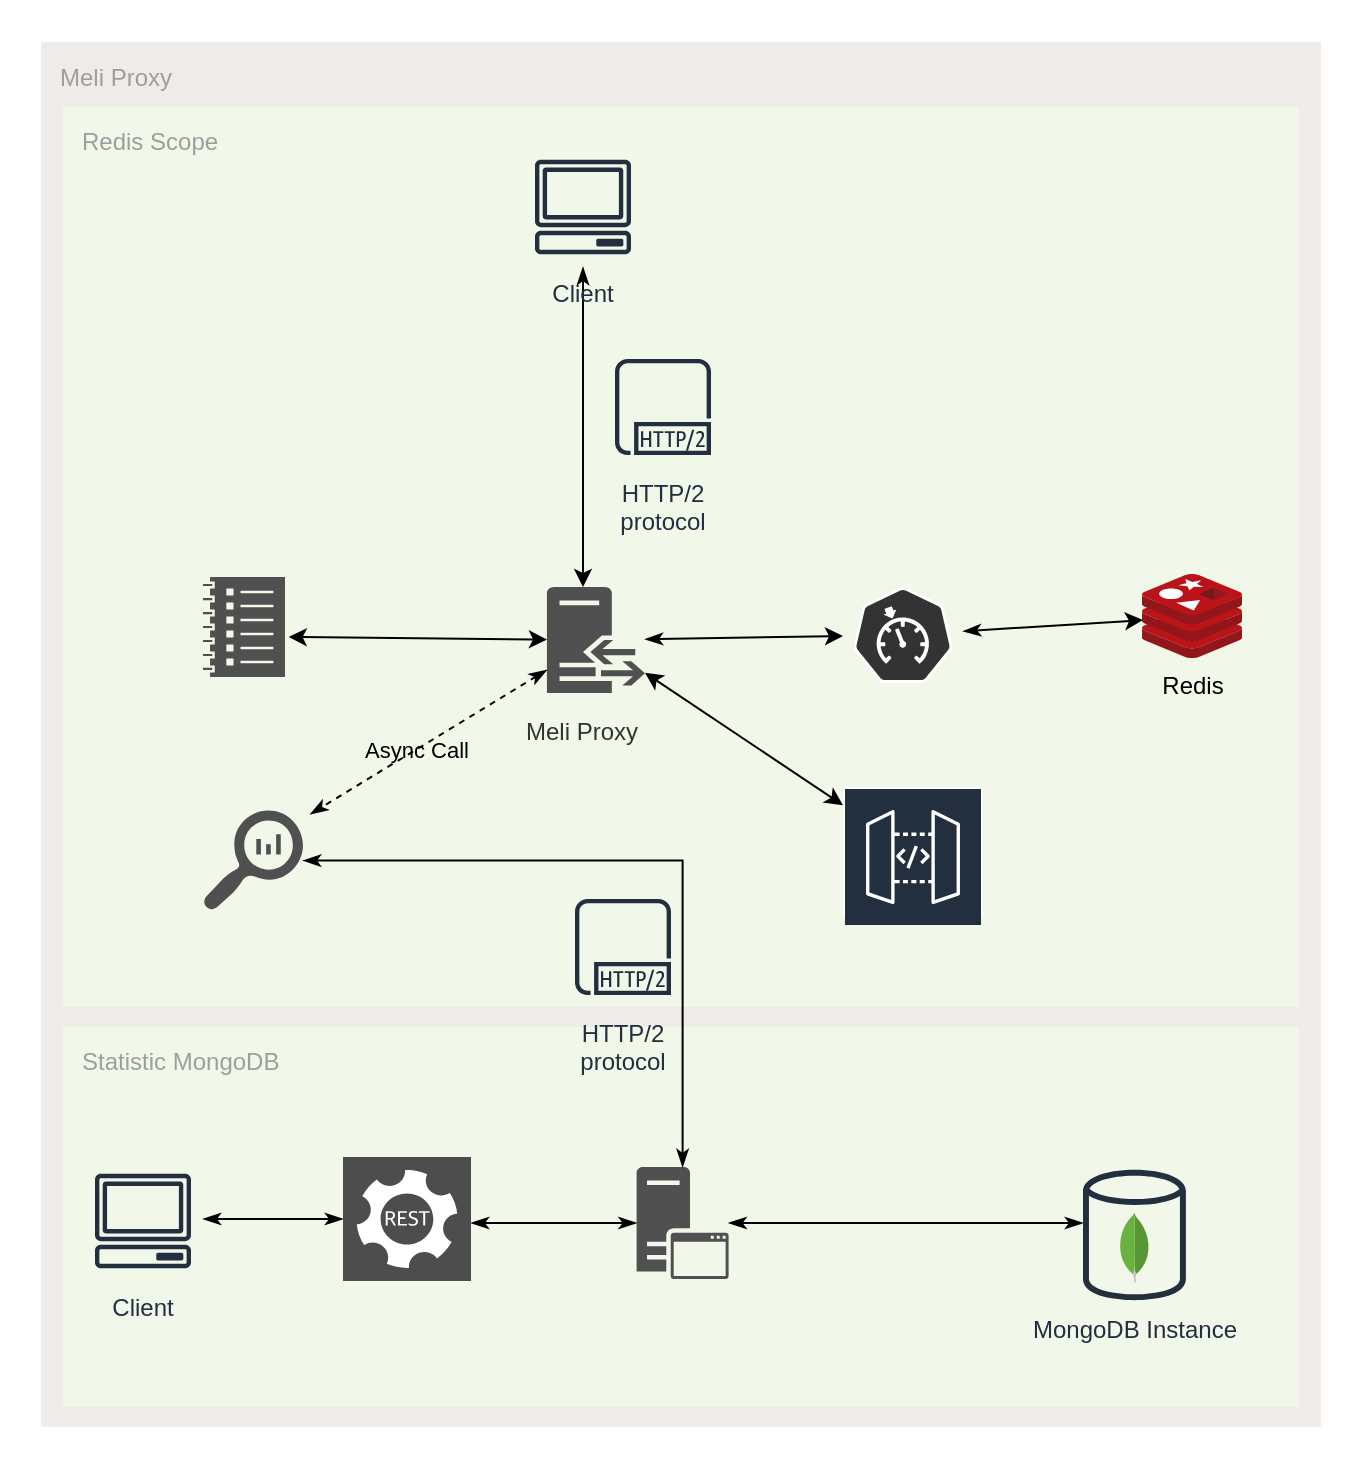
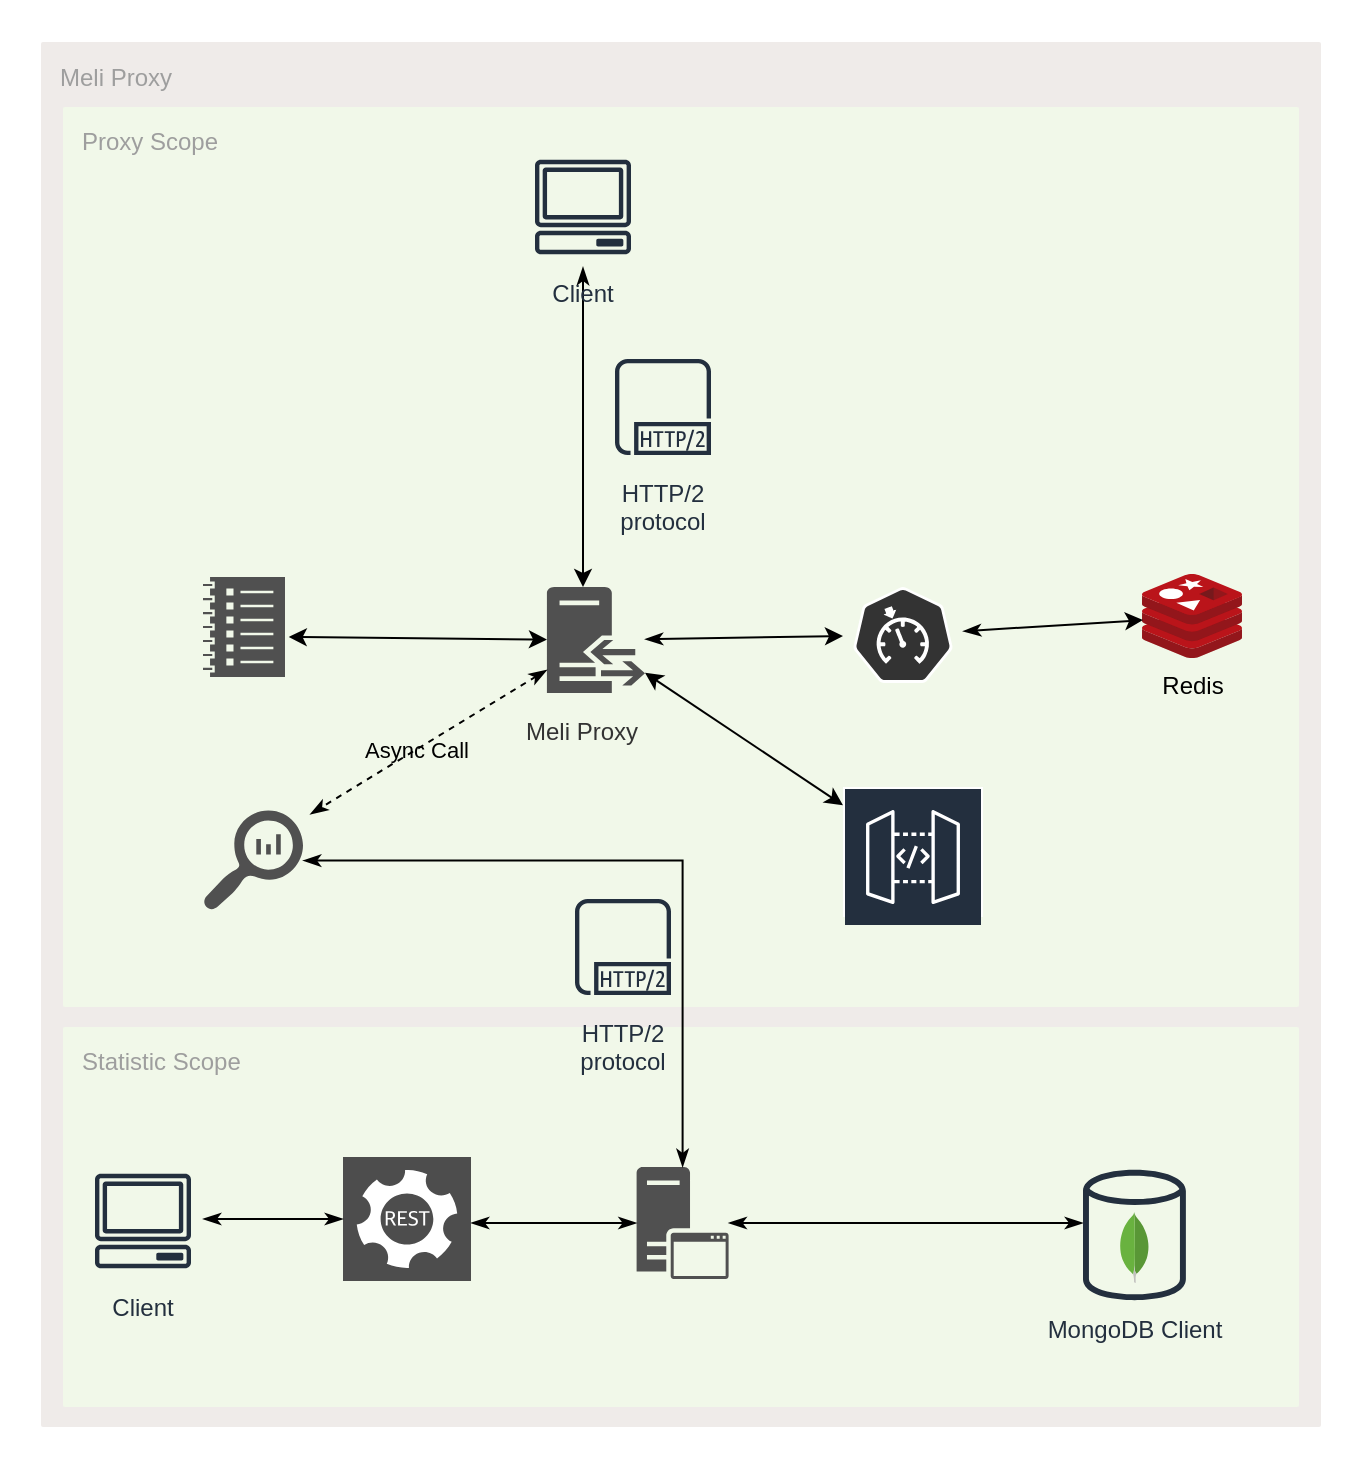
(151, 143) -> (154, 143)
(191, 1063) -> (178, 1063)
(1136, 1331) -> (1136, 1331)
